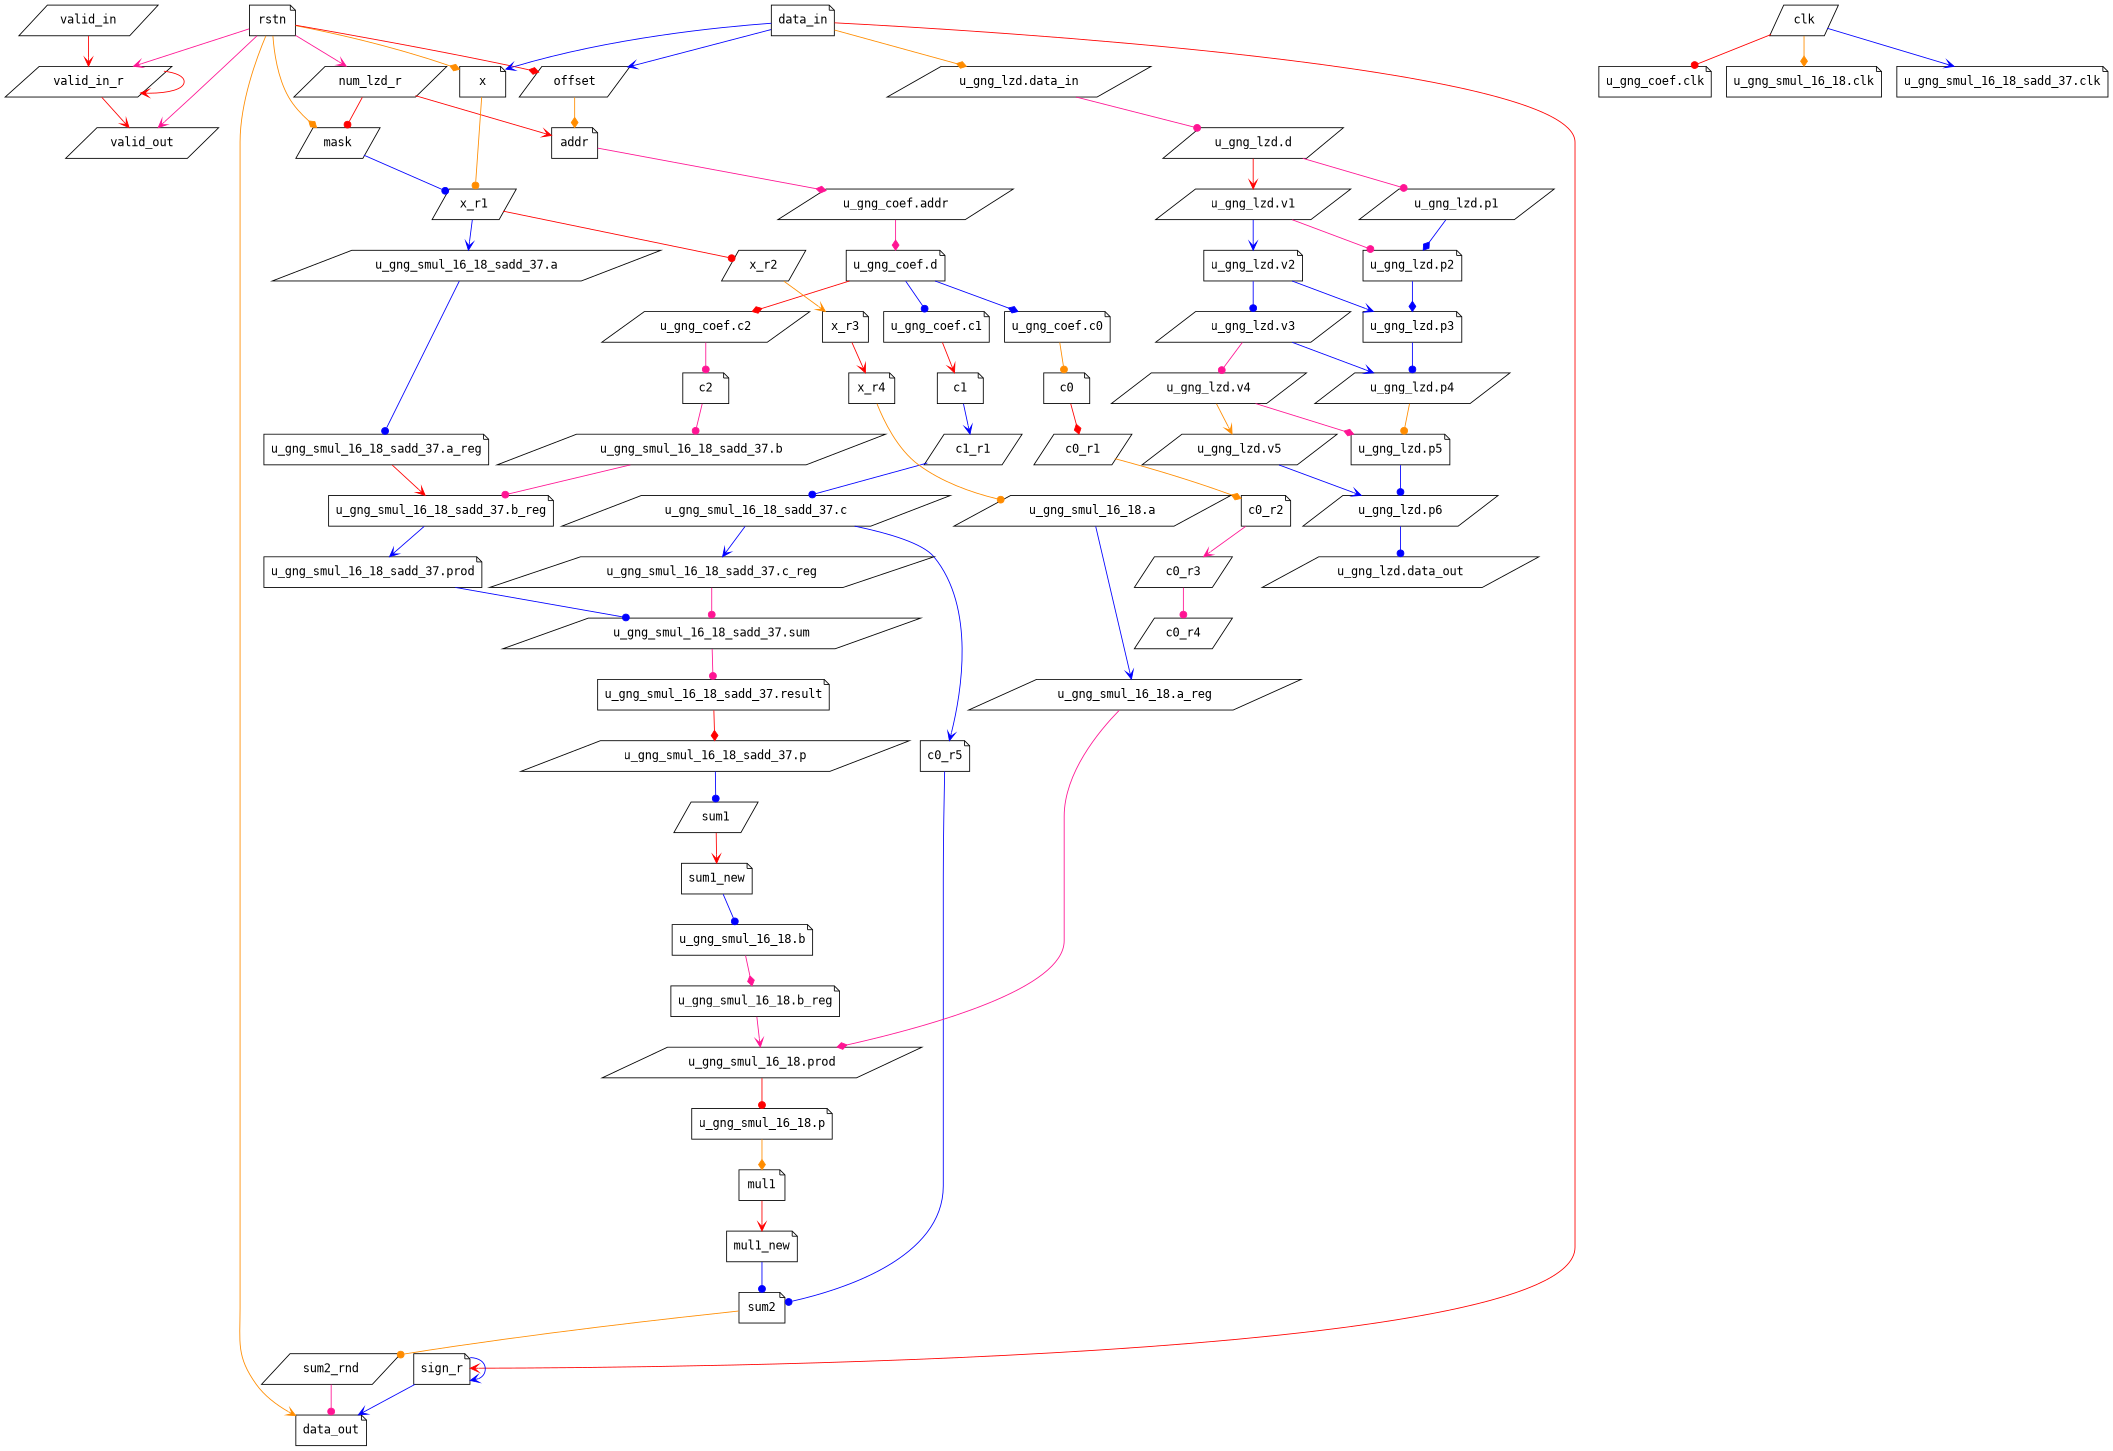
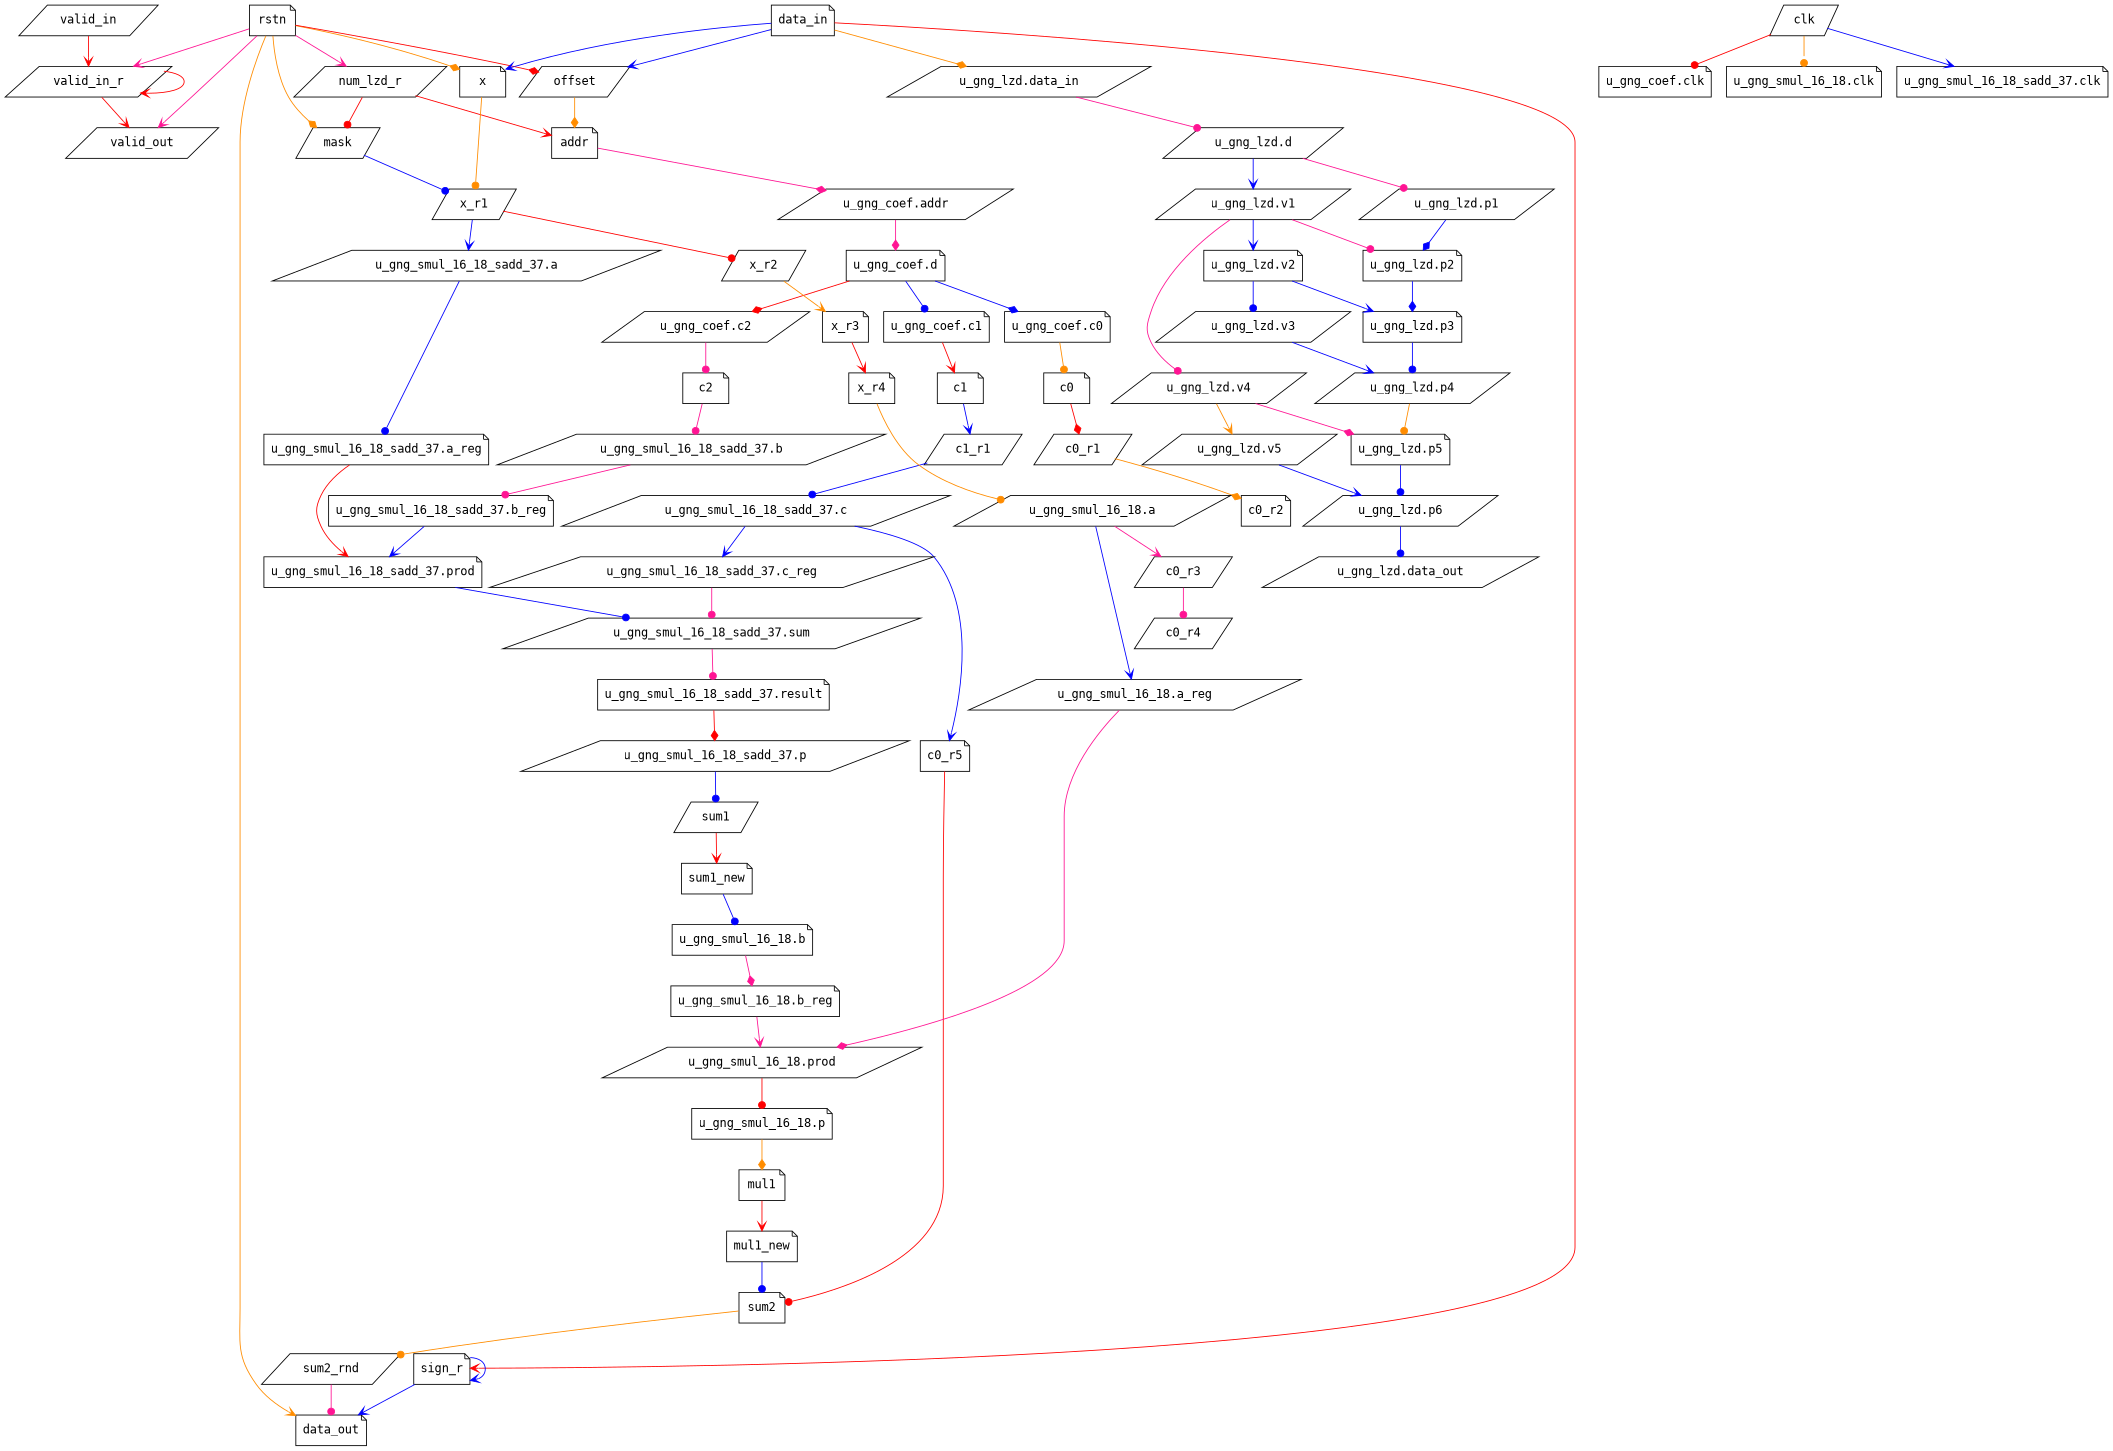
(1804, 46) -> (1804, 46)
(1253, 170) -> (1253, 170)
(1233, 355) -> (1163, 287)
(406, 477) -> (317, 506)
(1228, 539) -> (1134, 539)
(943, 1081) -> (943, 1081)
